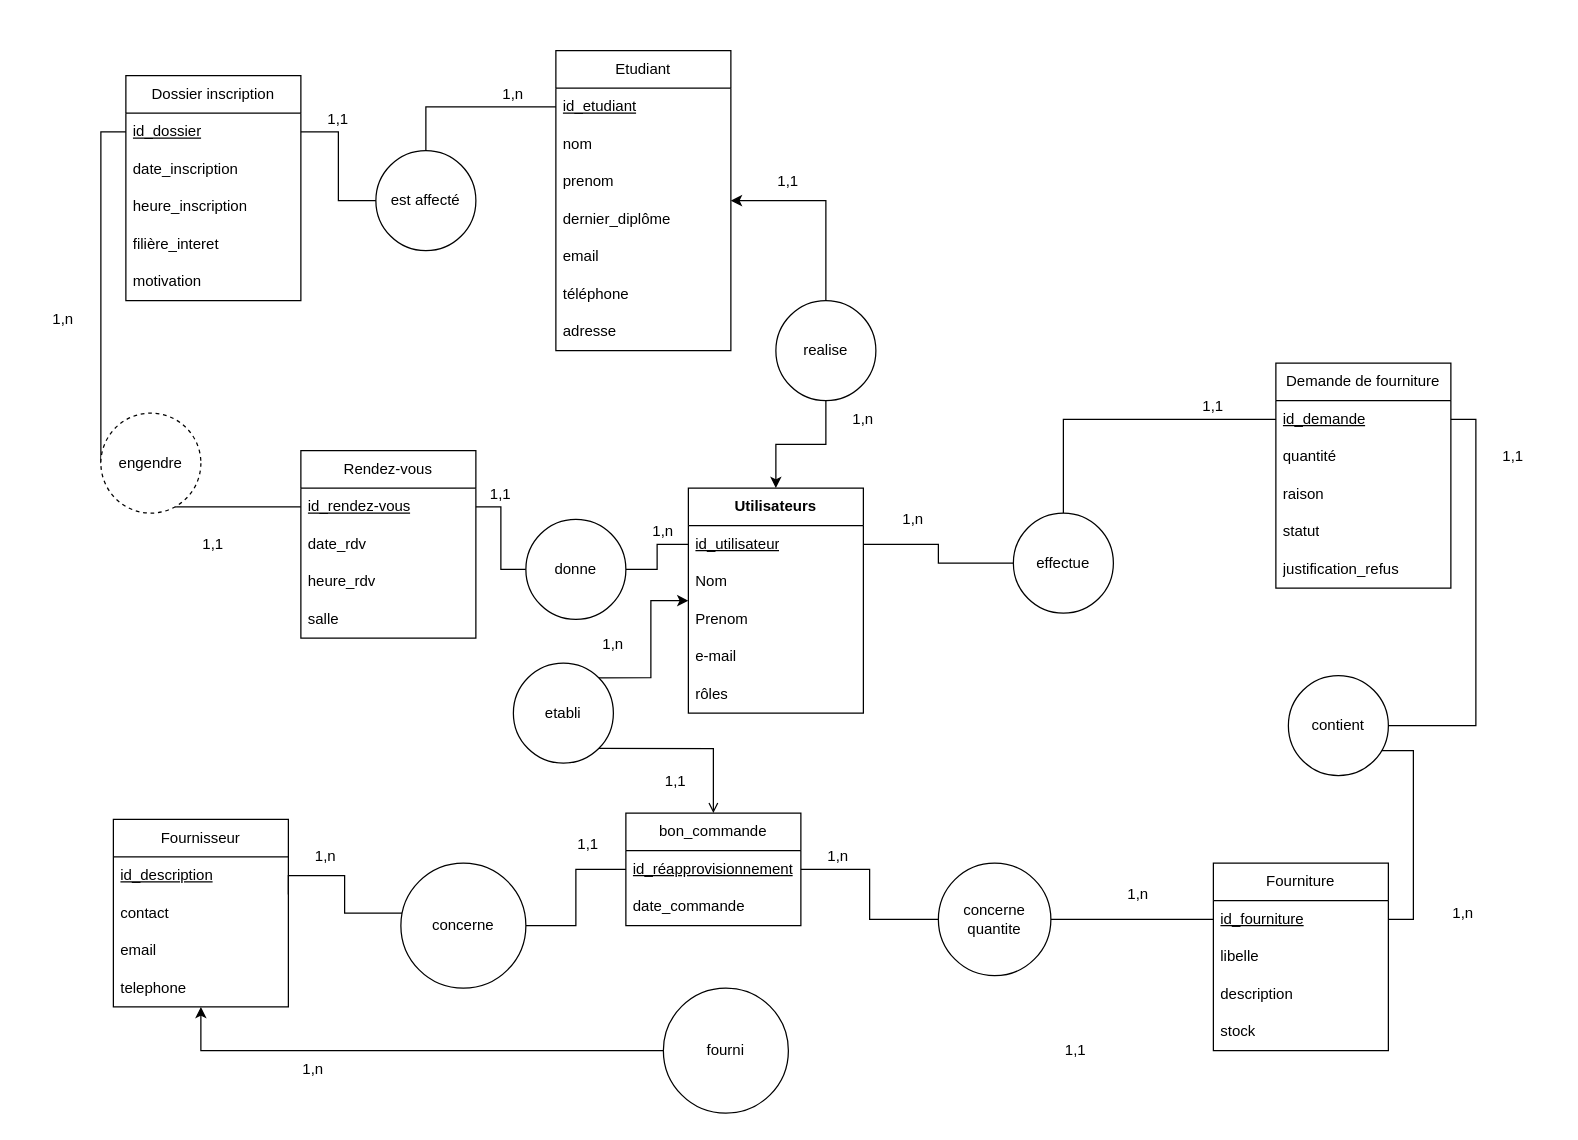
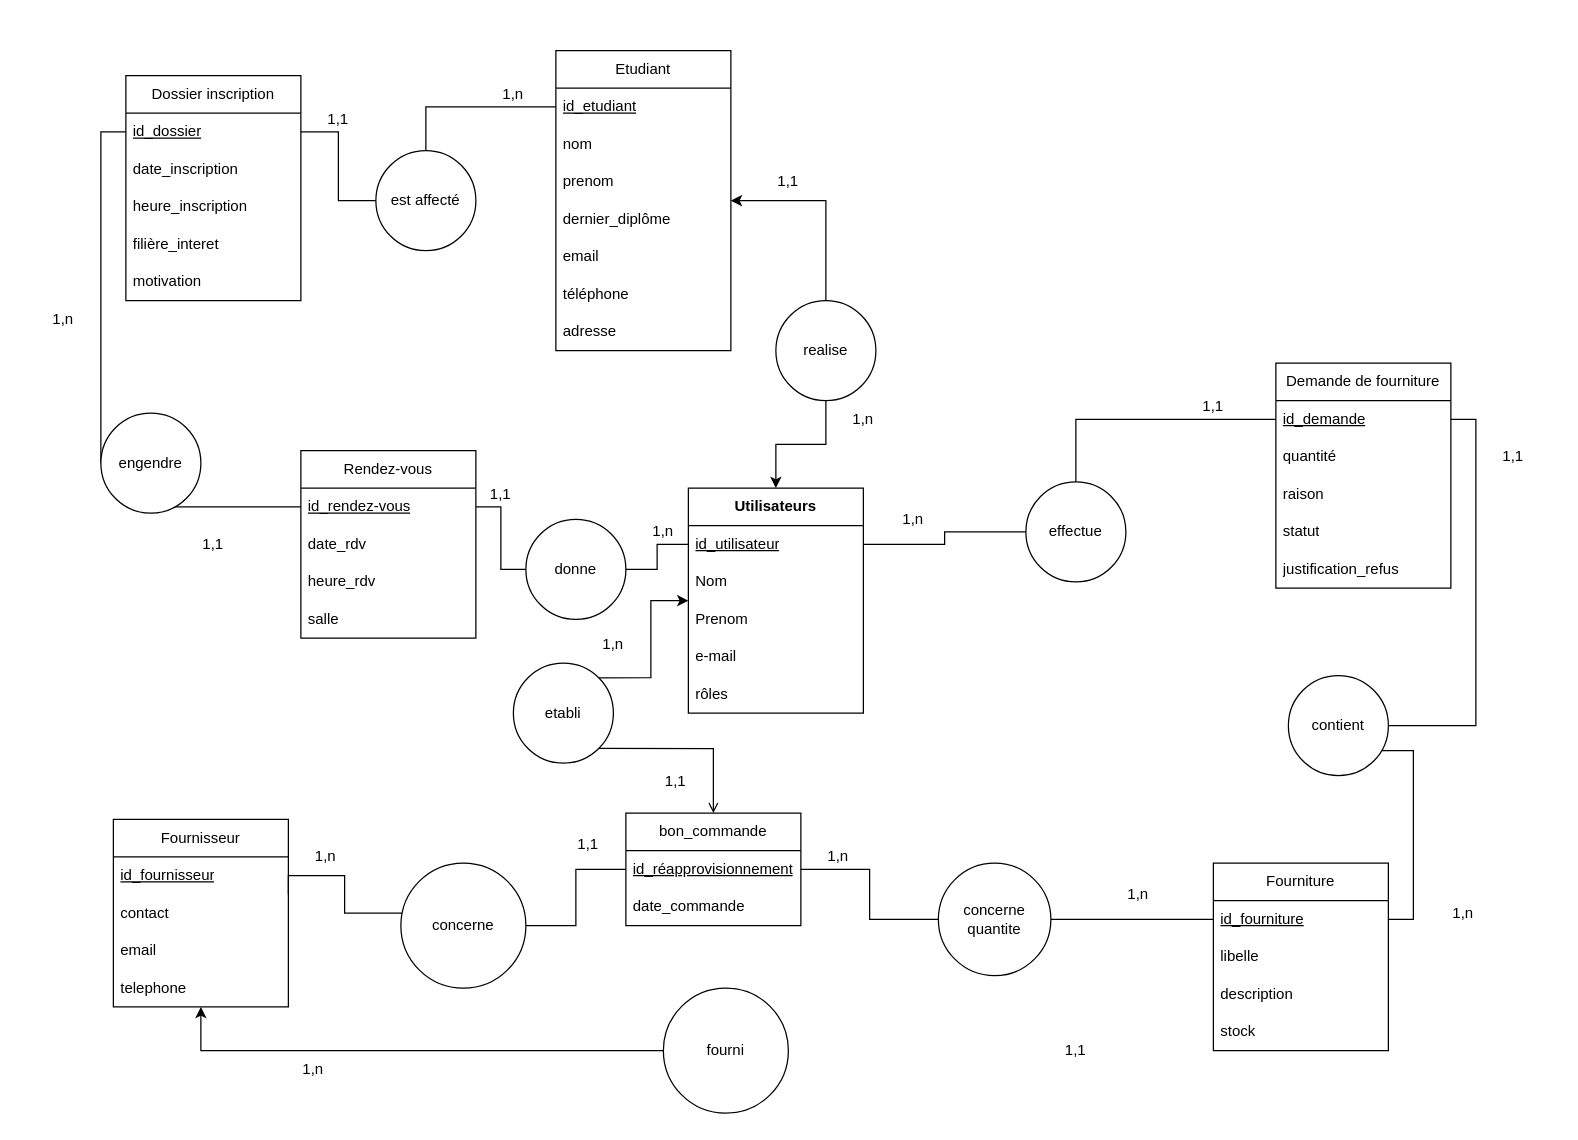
(151, 463) -> (151, 463)
(1063, 563) -> (1076, 532)
(174, 876) -> (176, 876)
